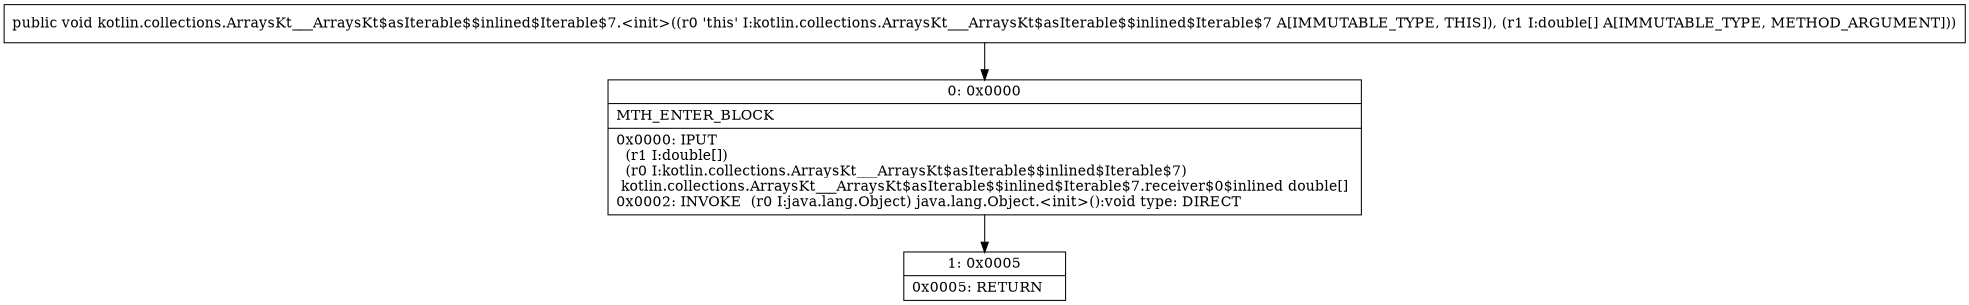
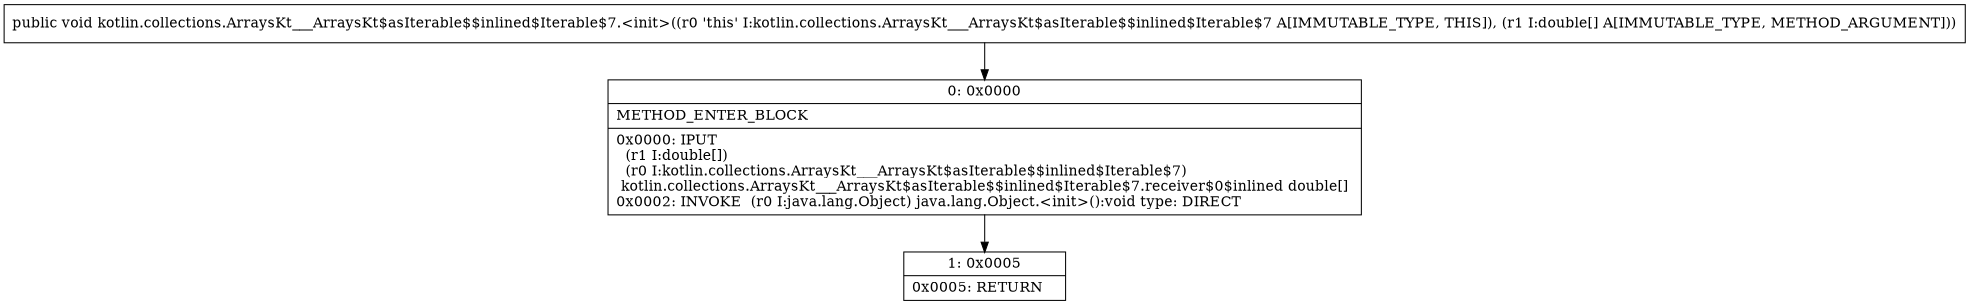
(696, 115) -> (713, 115)
